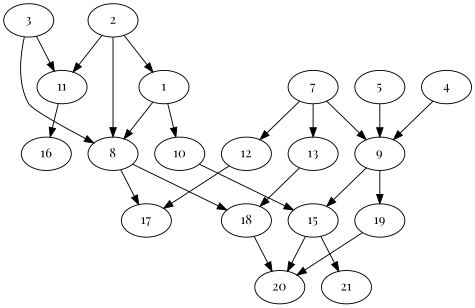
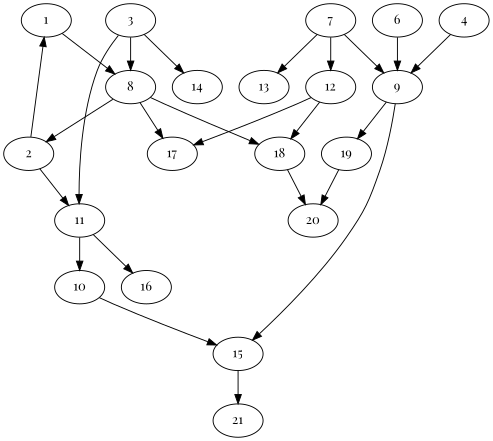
(113, 82) -> (78, 122)
none -> (197, 87)
(380, 87) -> (397, 20)
(171, 116) -> (80, 249)
(283, 184) -> (308, 117)
(299, 250) -> none
